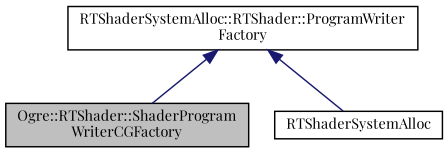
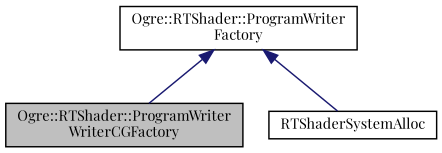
(243, 28) -> (239, 28)
(127, 125) -> (124, 125)
